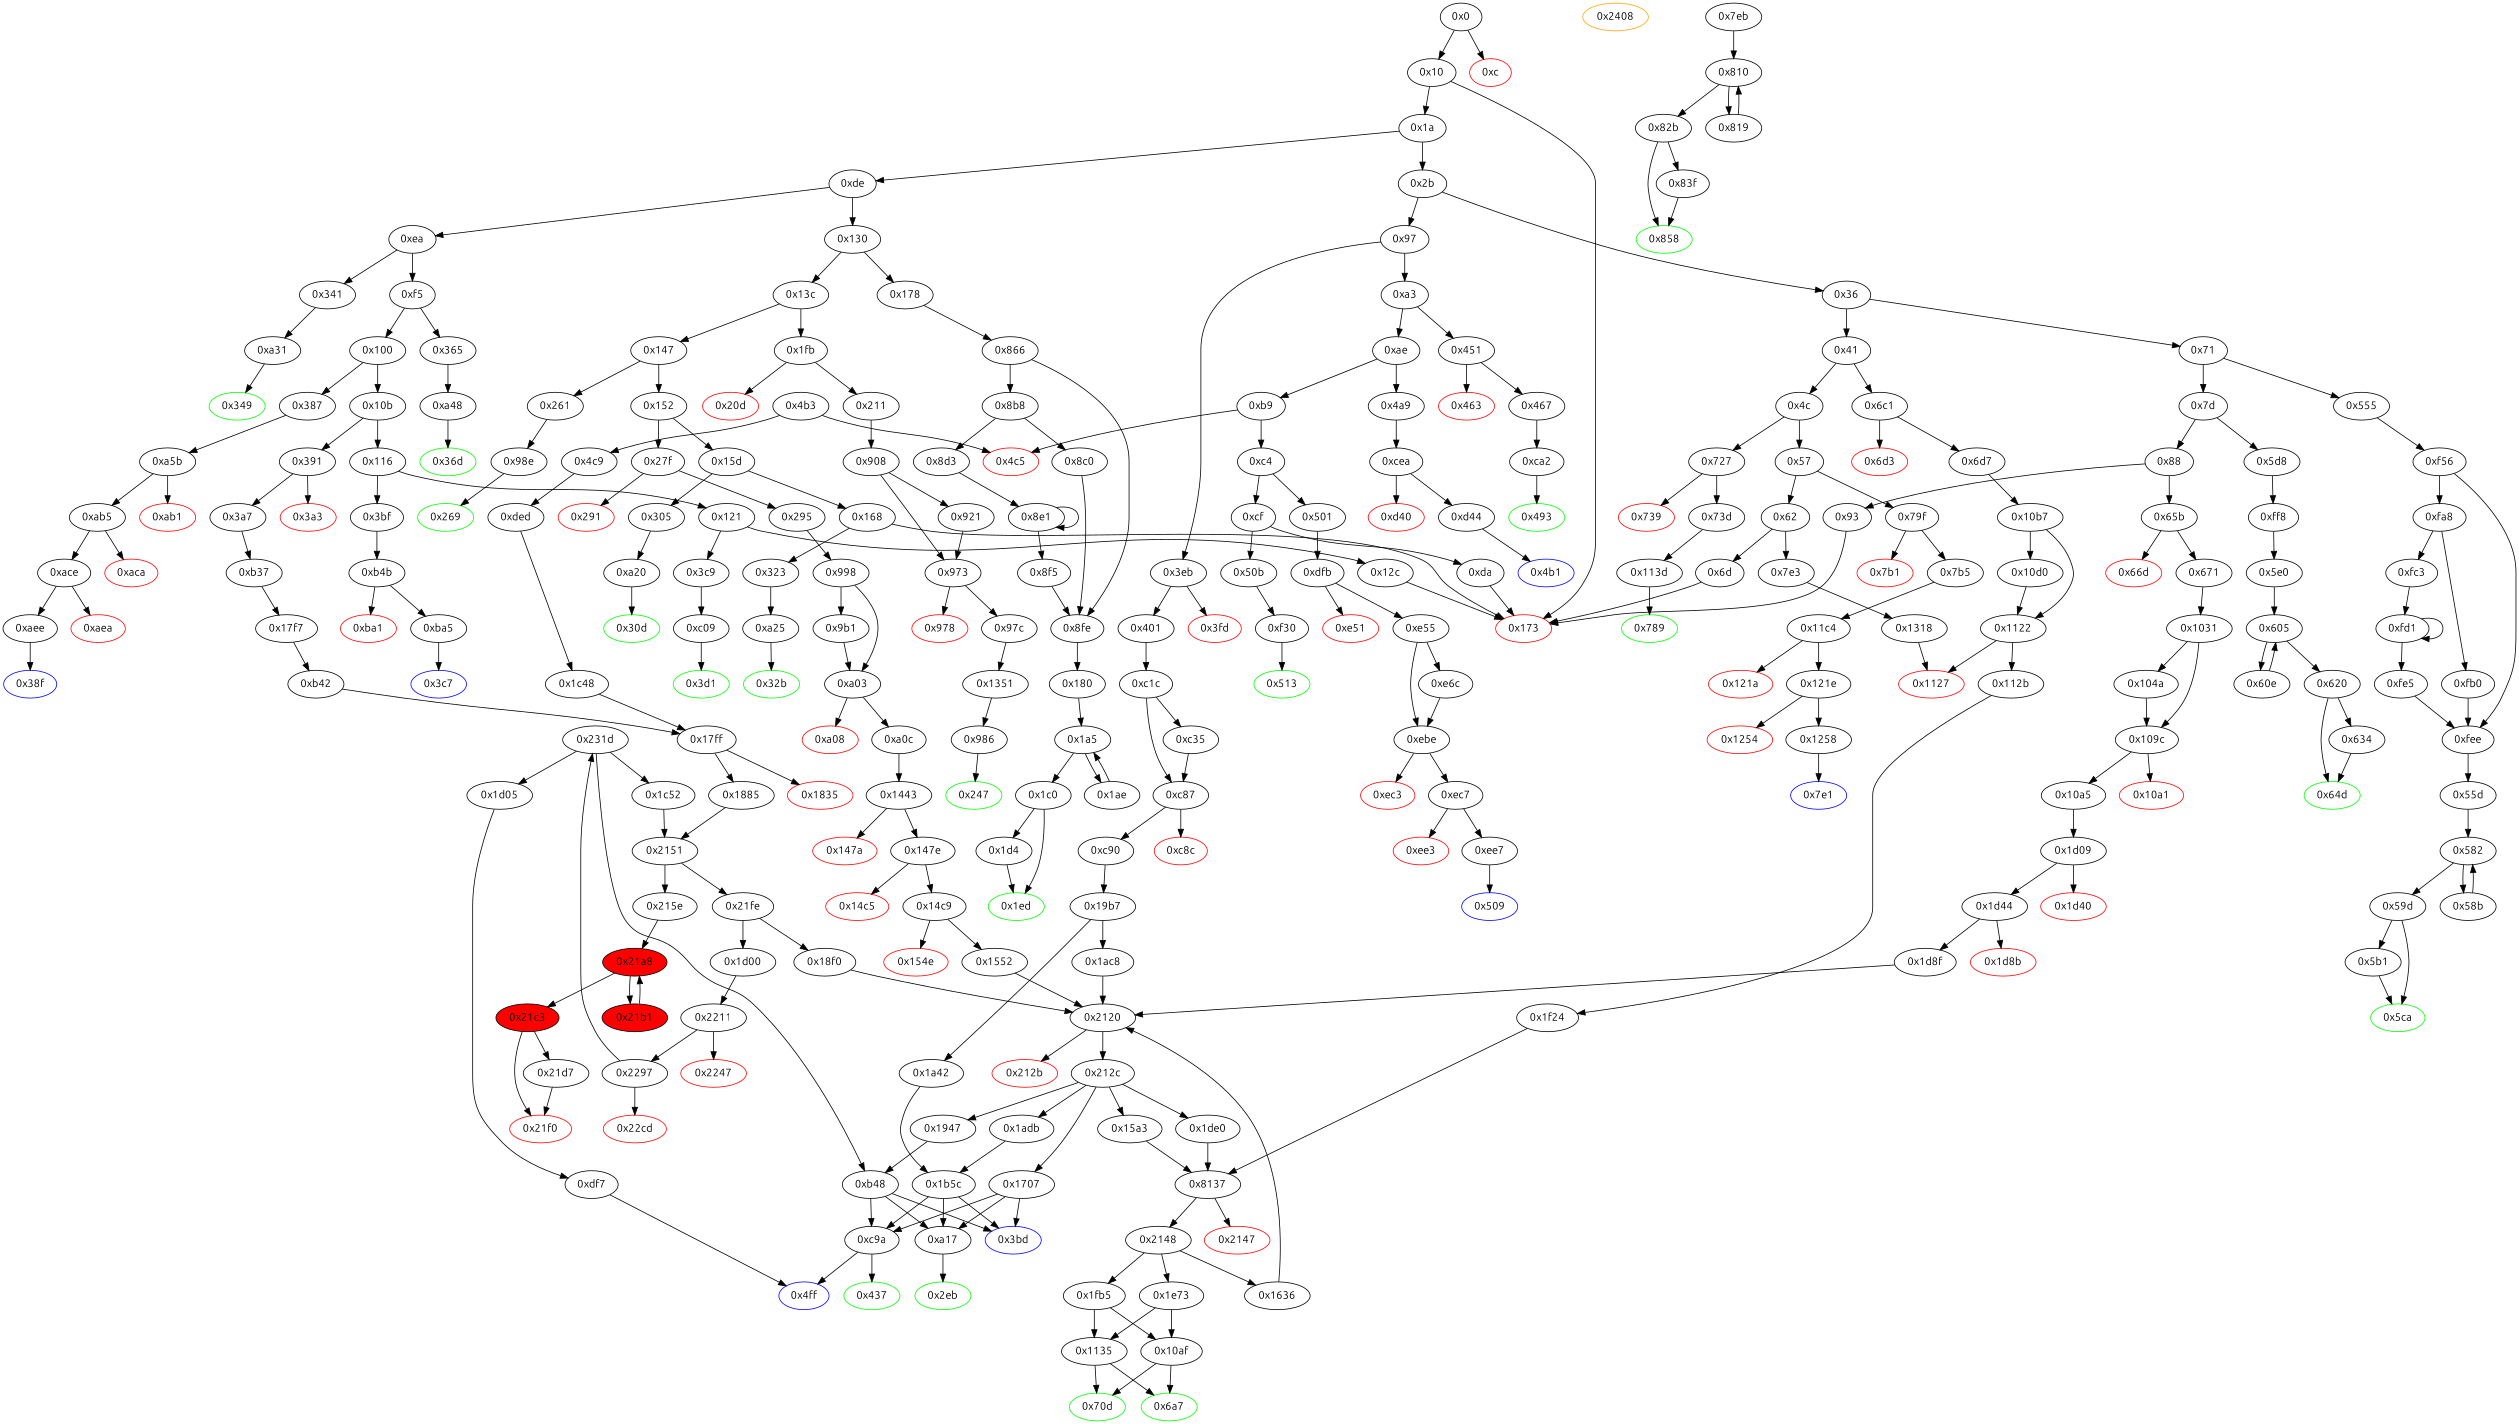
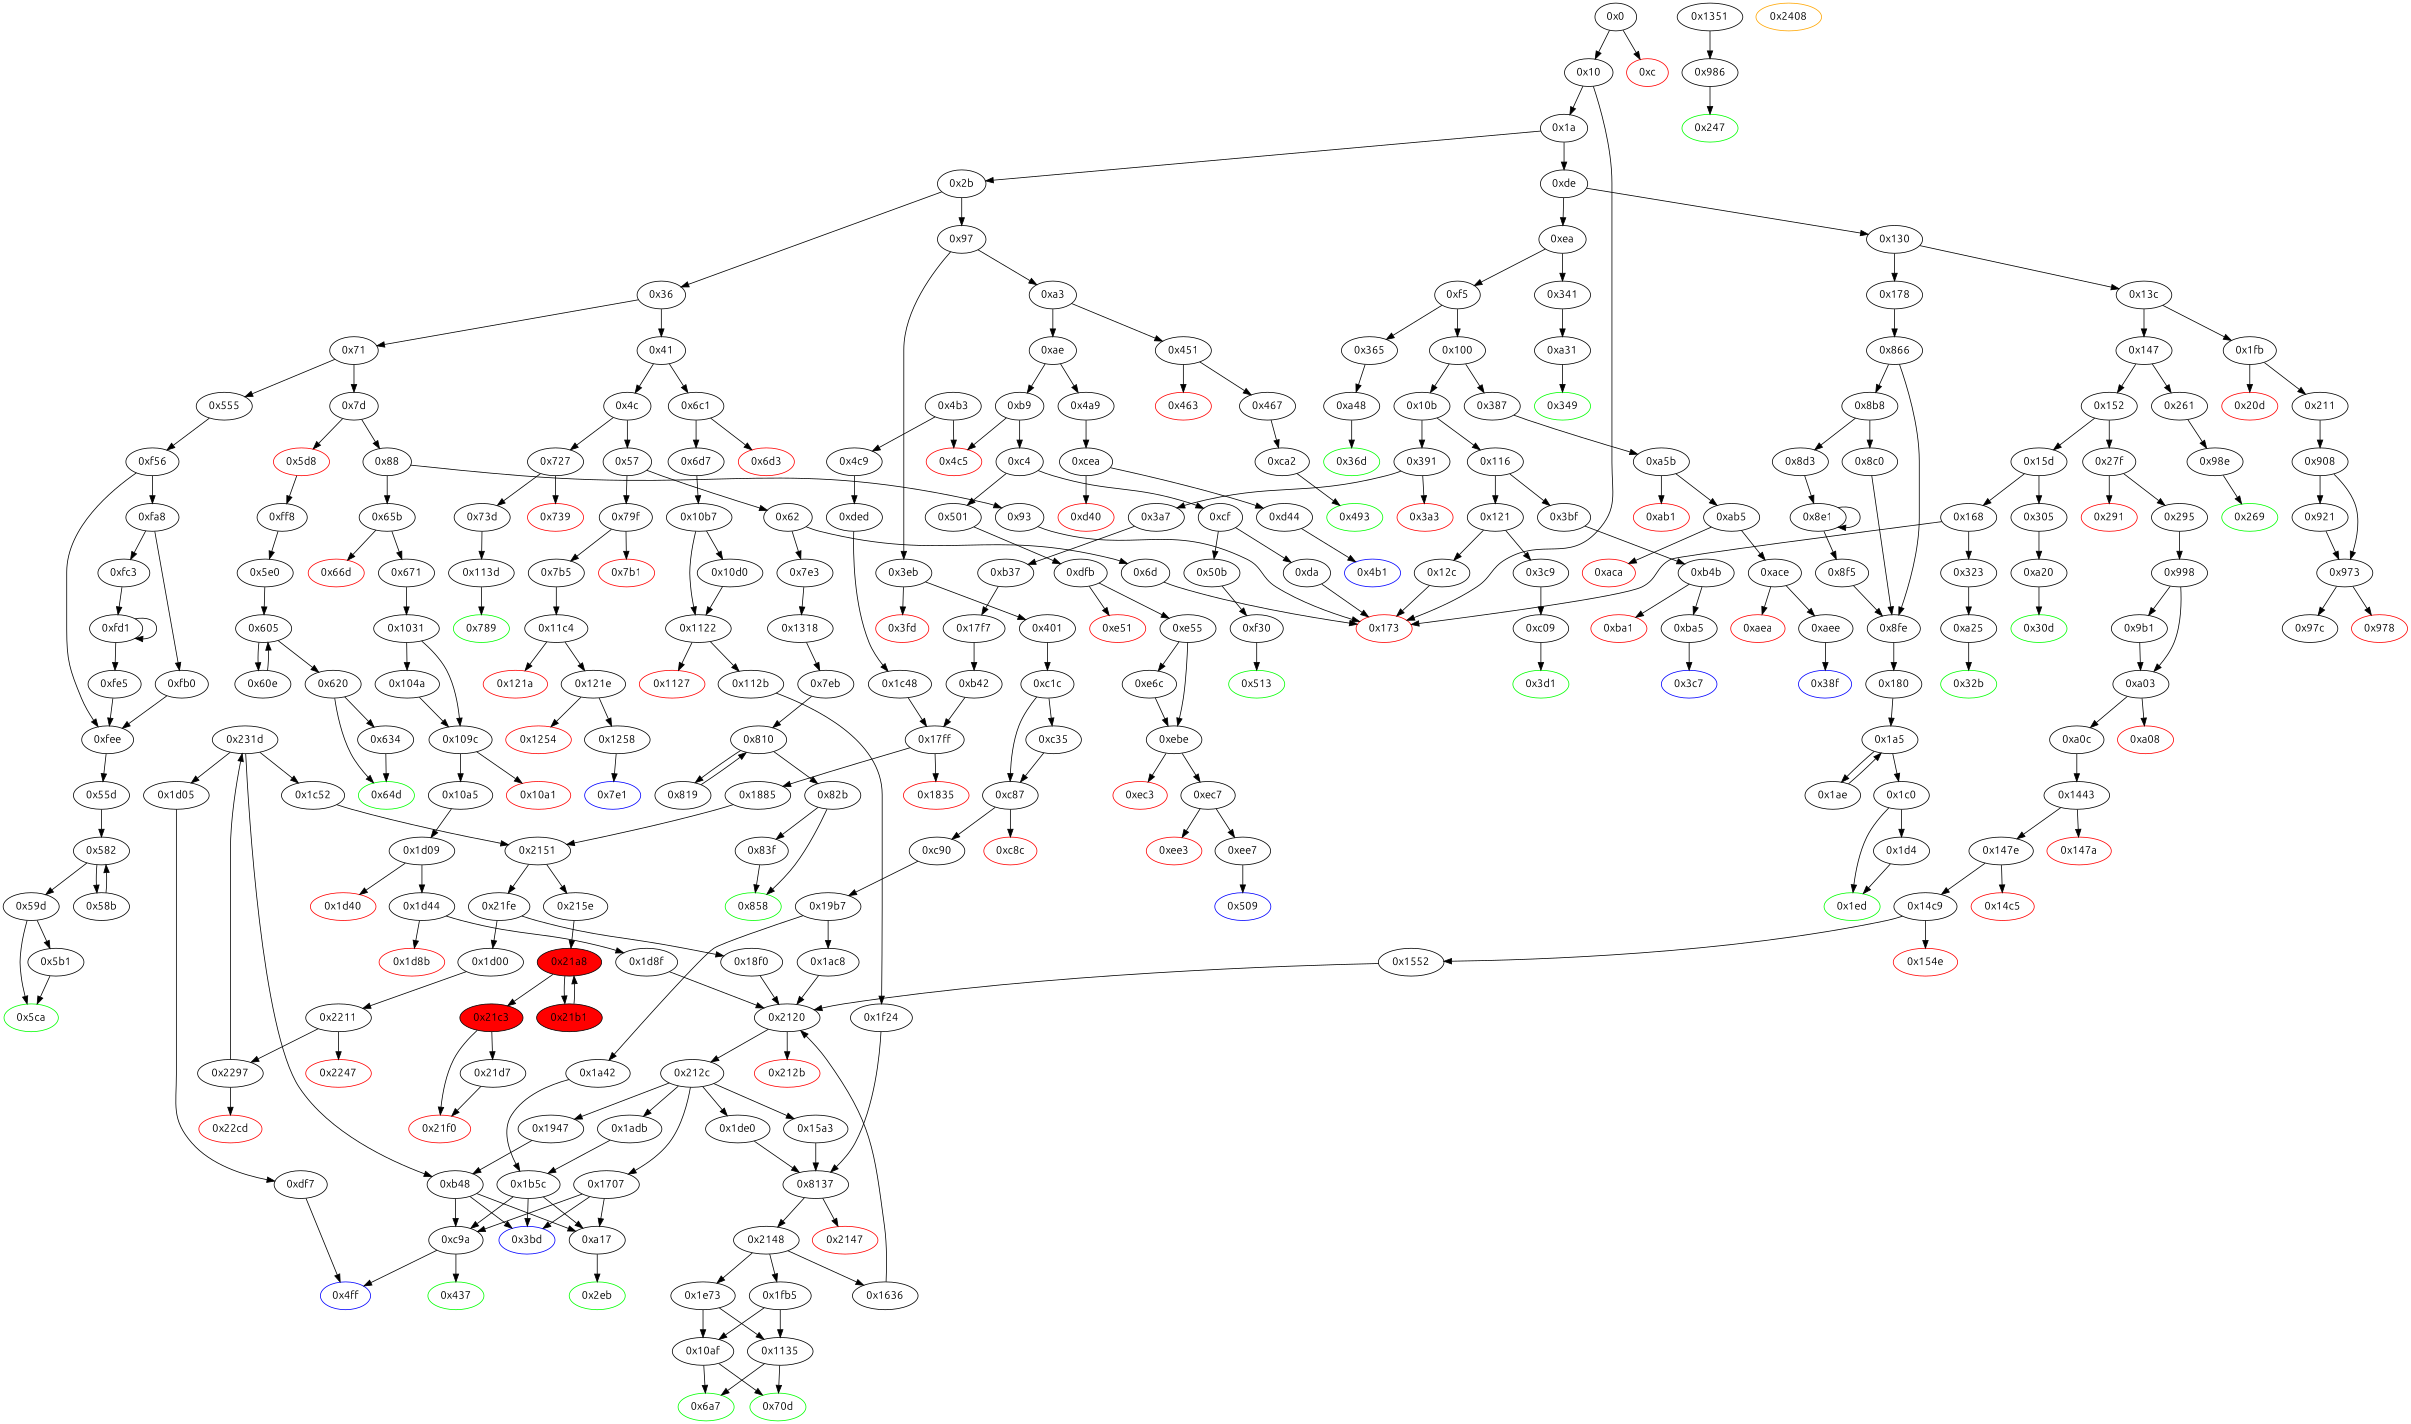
(2272, 462) -> (301, 462)
(1003, 652) -> none
(1922, 652) -> (811, 653)
